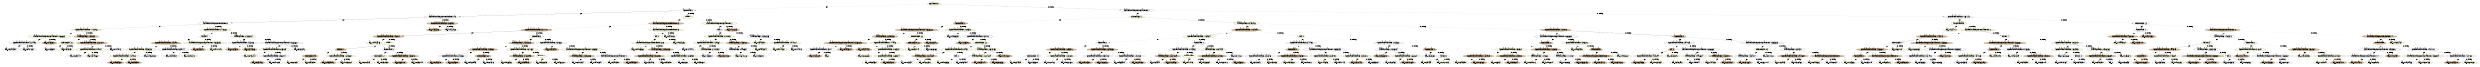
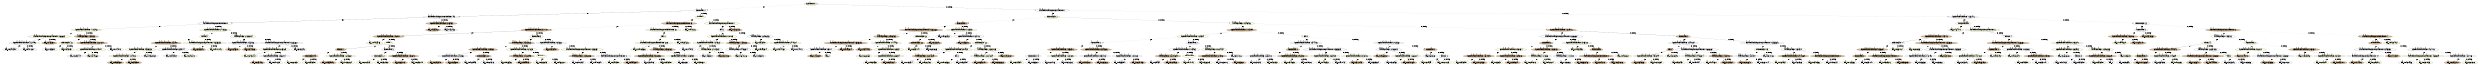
(668, 33) -> (684, 27)
